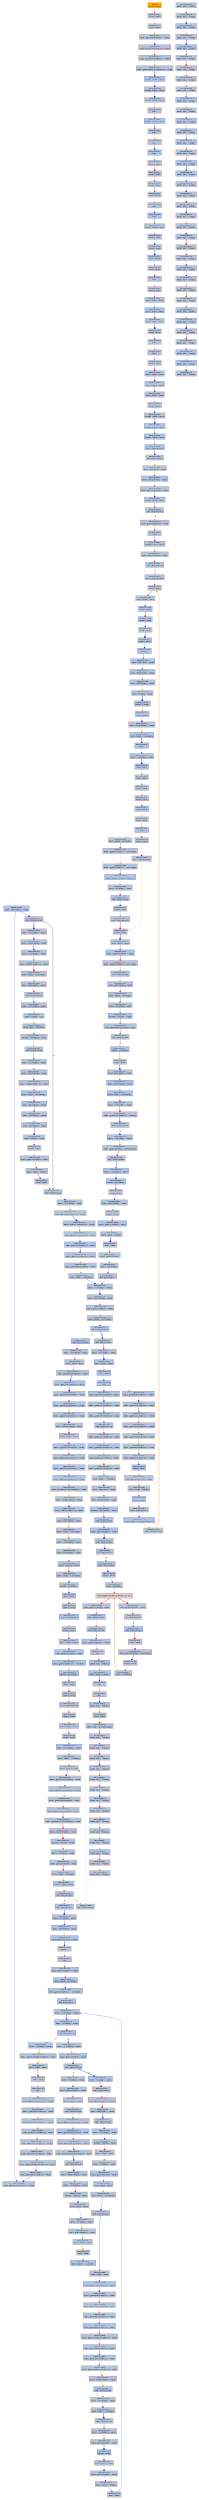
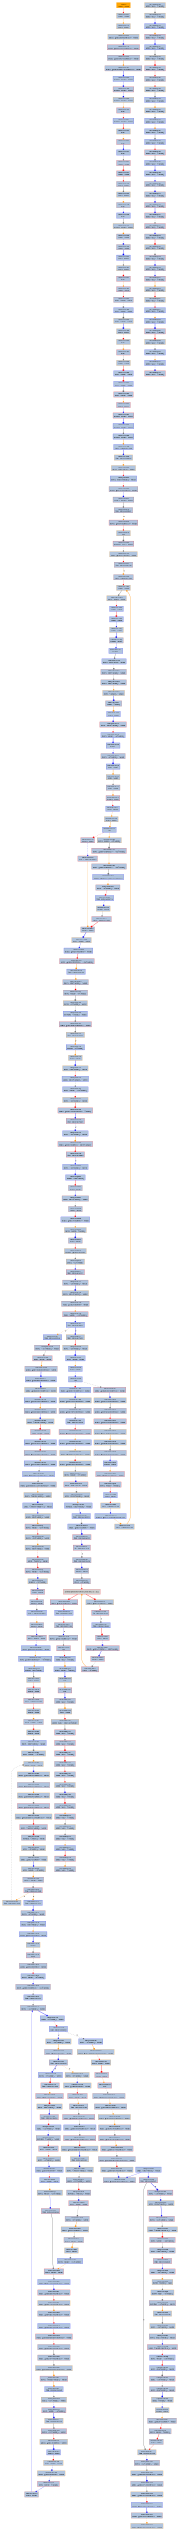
(81, 1276) -> none
(63, 1867) -> (34, 1863)
